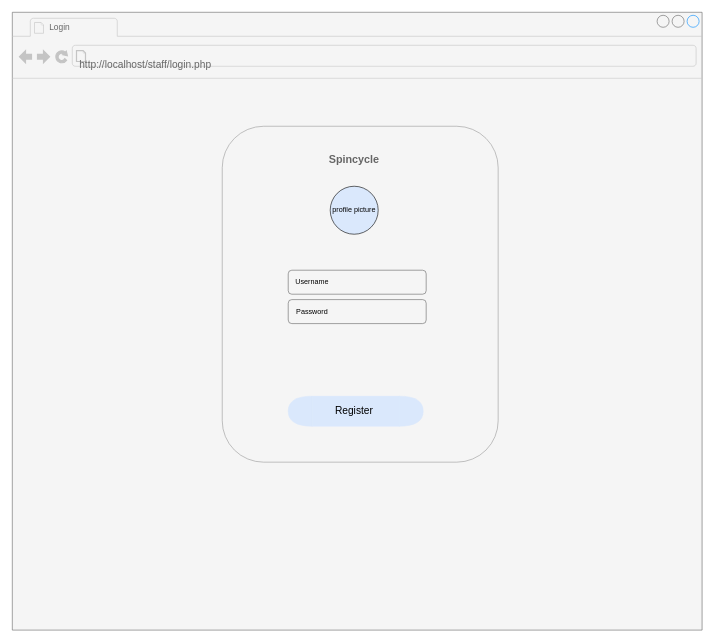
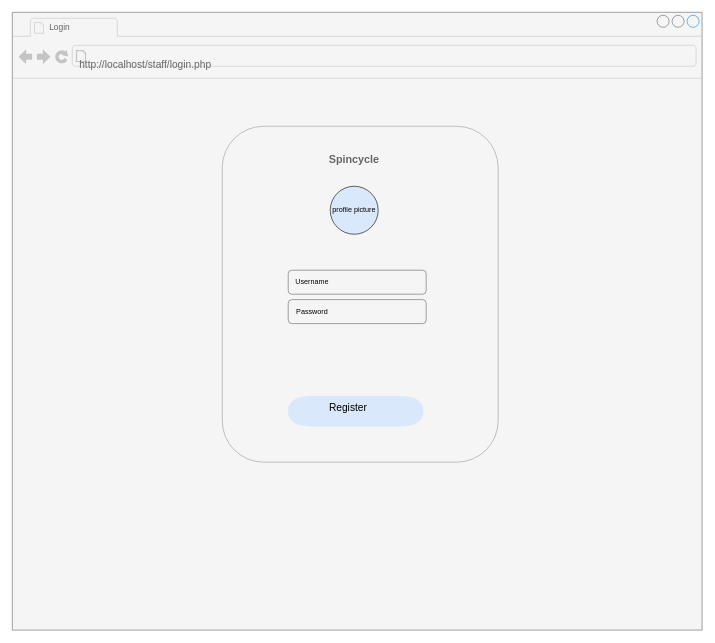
(354, 411) -> (348, 408)
